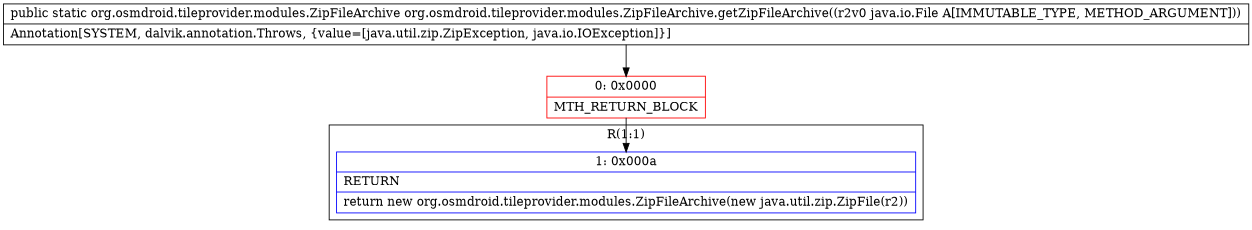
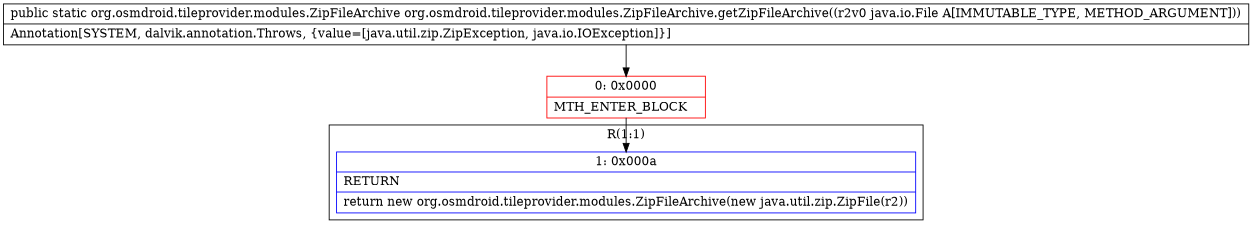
(626, 107) -> (621, 107)
